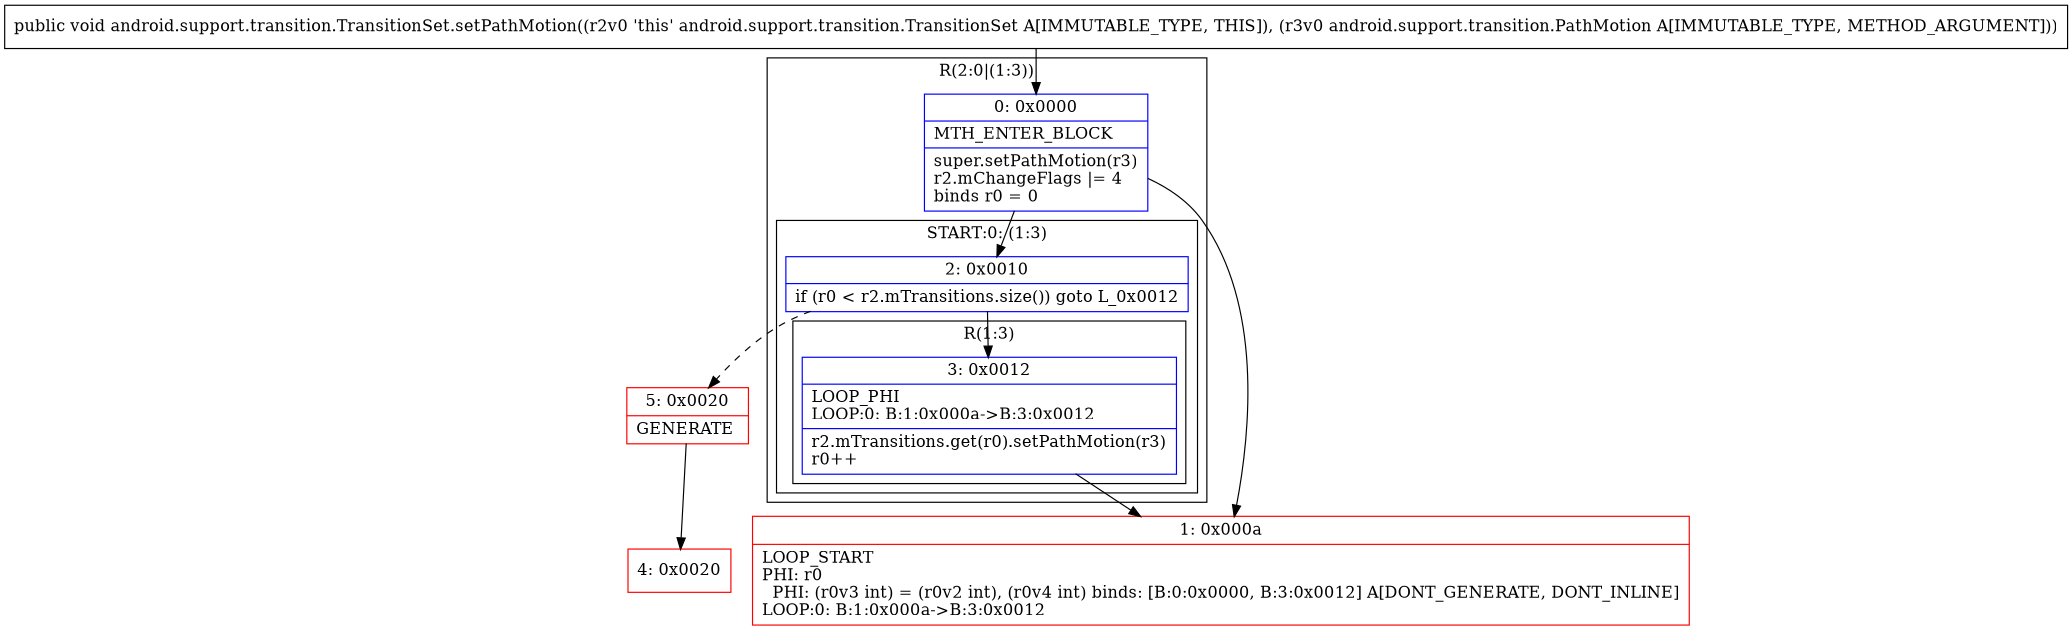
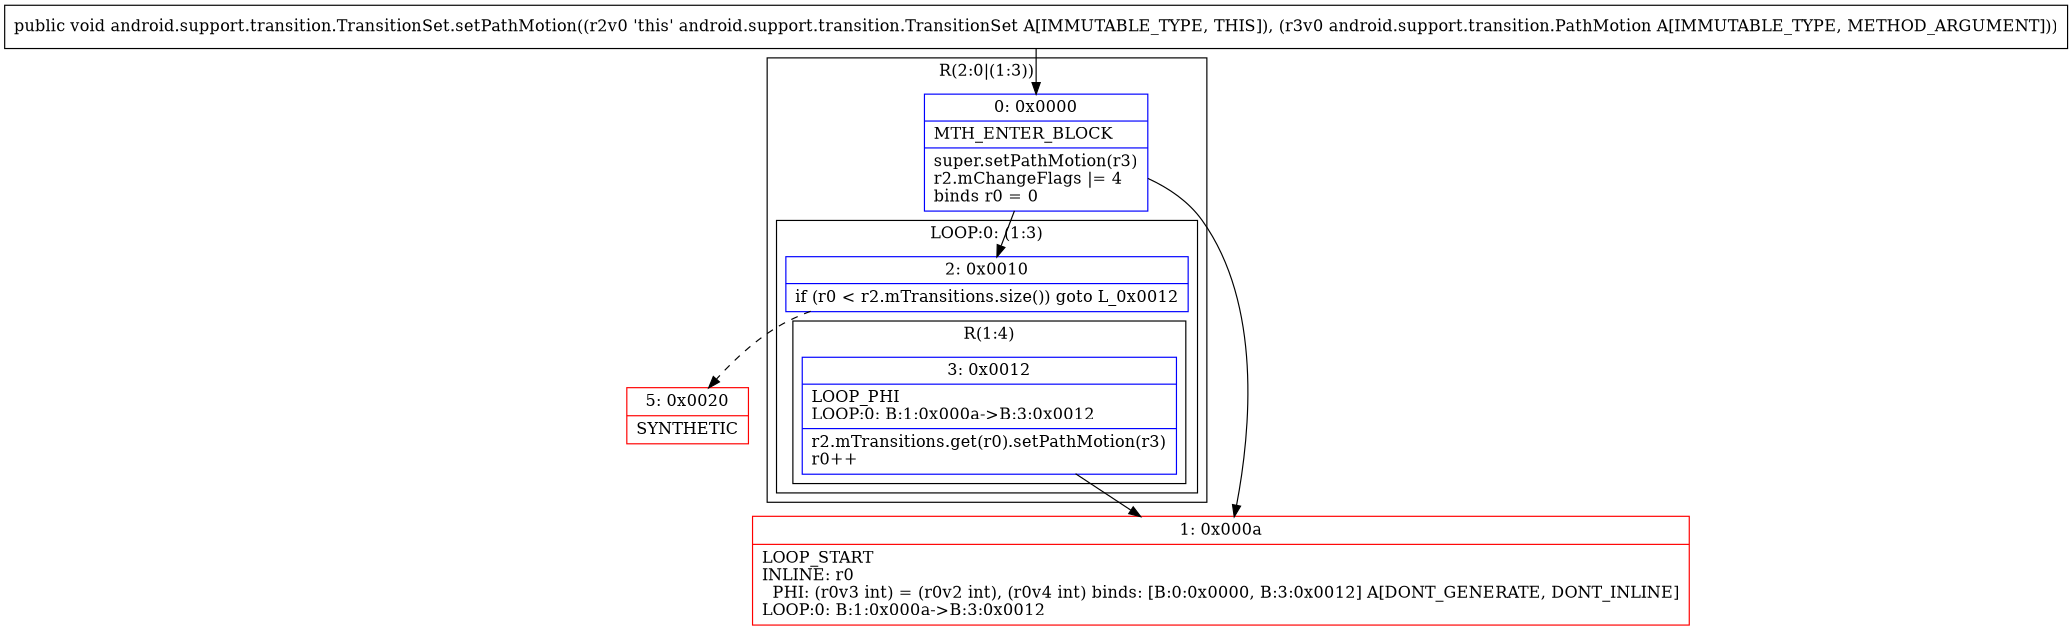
(987, 234) -> (987, 234)
(988, 329) -> none
(989, 334) -> (989, 334)
(685, 429) -> (688, 429)
(679, 571) -> none
(795, 575) -> (811, 575)
